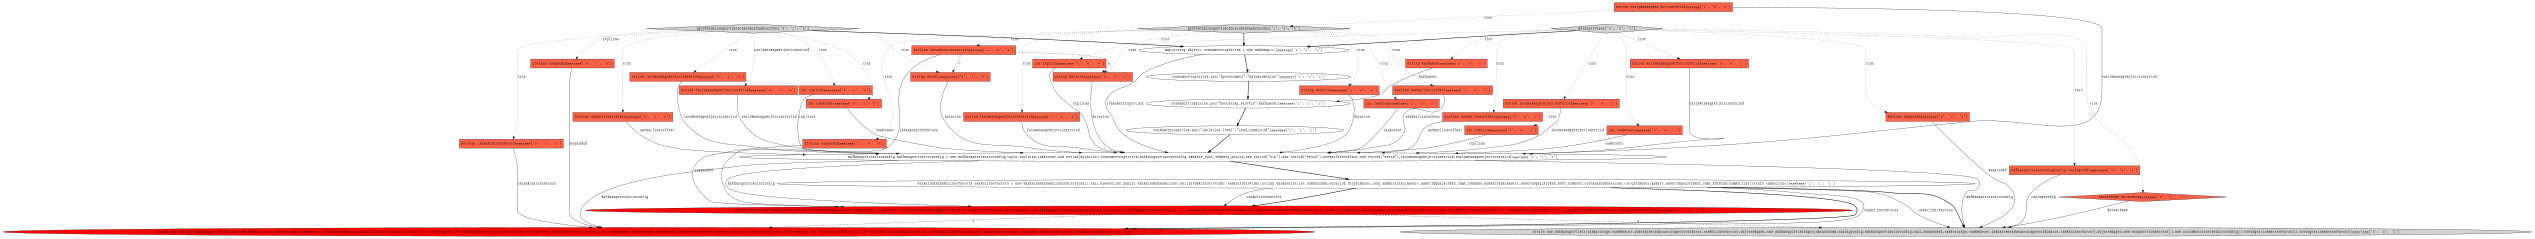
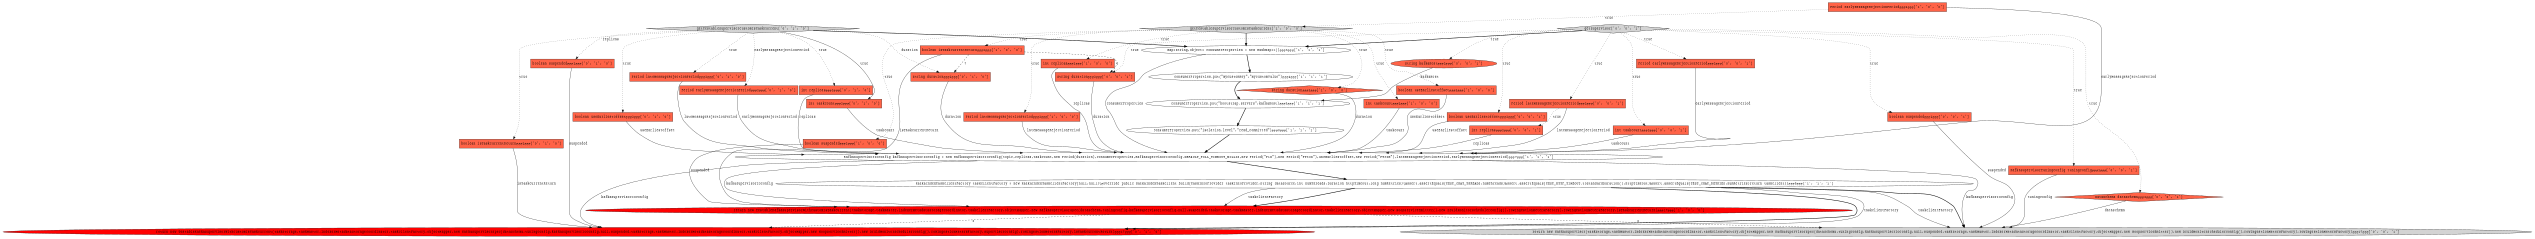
(839, 49) -> (839, 52)
(905, 50) -> (910, 50)
(1446, 64) -> (1444, 64)
(1339, 90) -> (1310, 90)
